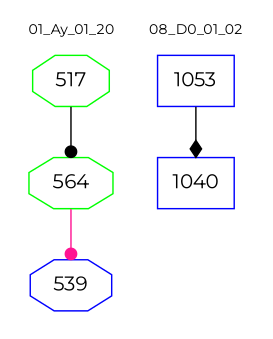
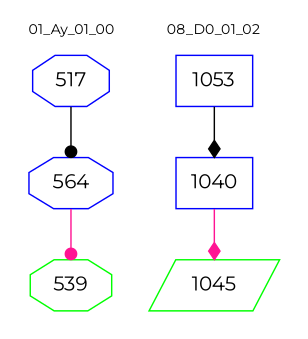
(72, 31) -> (72, 31)
(71, 81) -> (71, 81)
(71, 183) -> (71, 183)
(71, 285) -> (71, 285)
none -> (214, 285)
